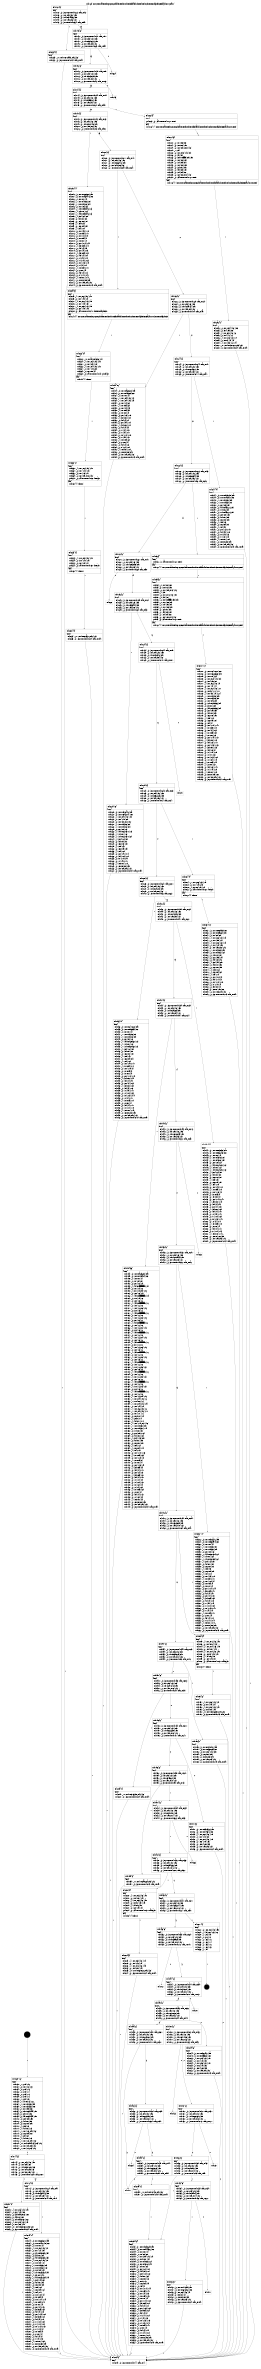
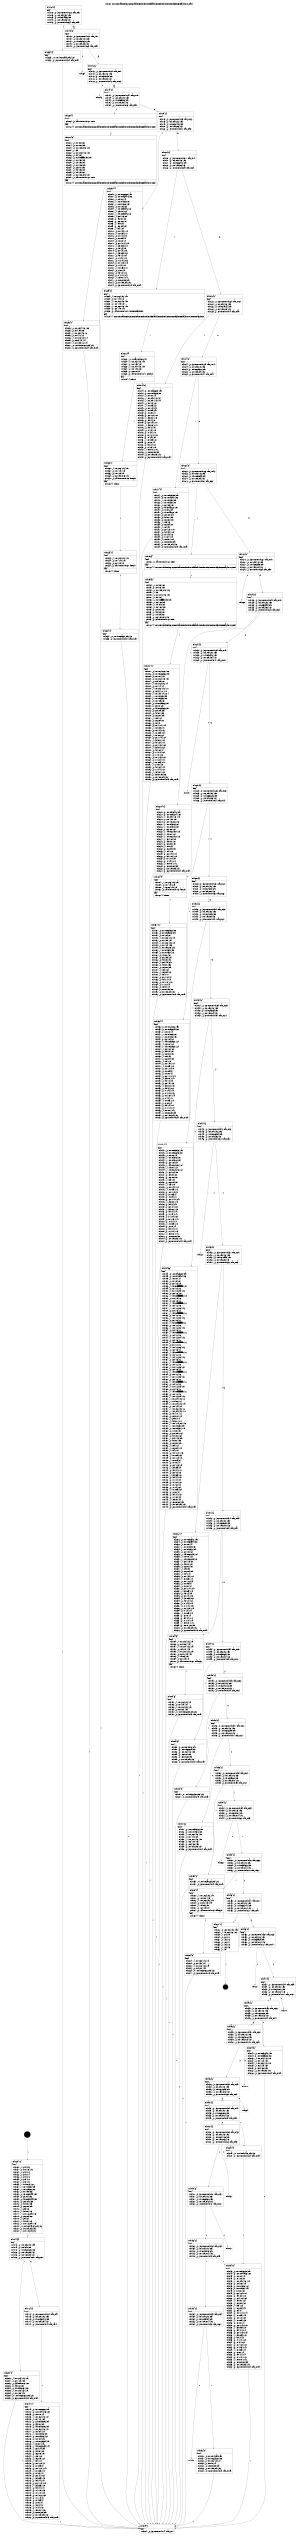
(132, 2181) -> (222, 2122)
